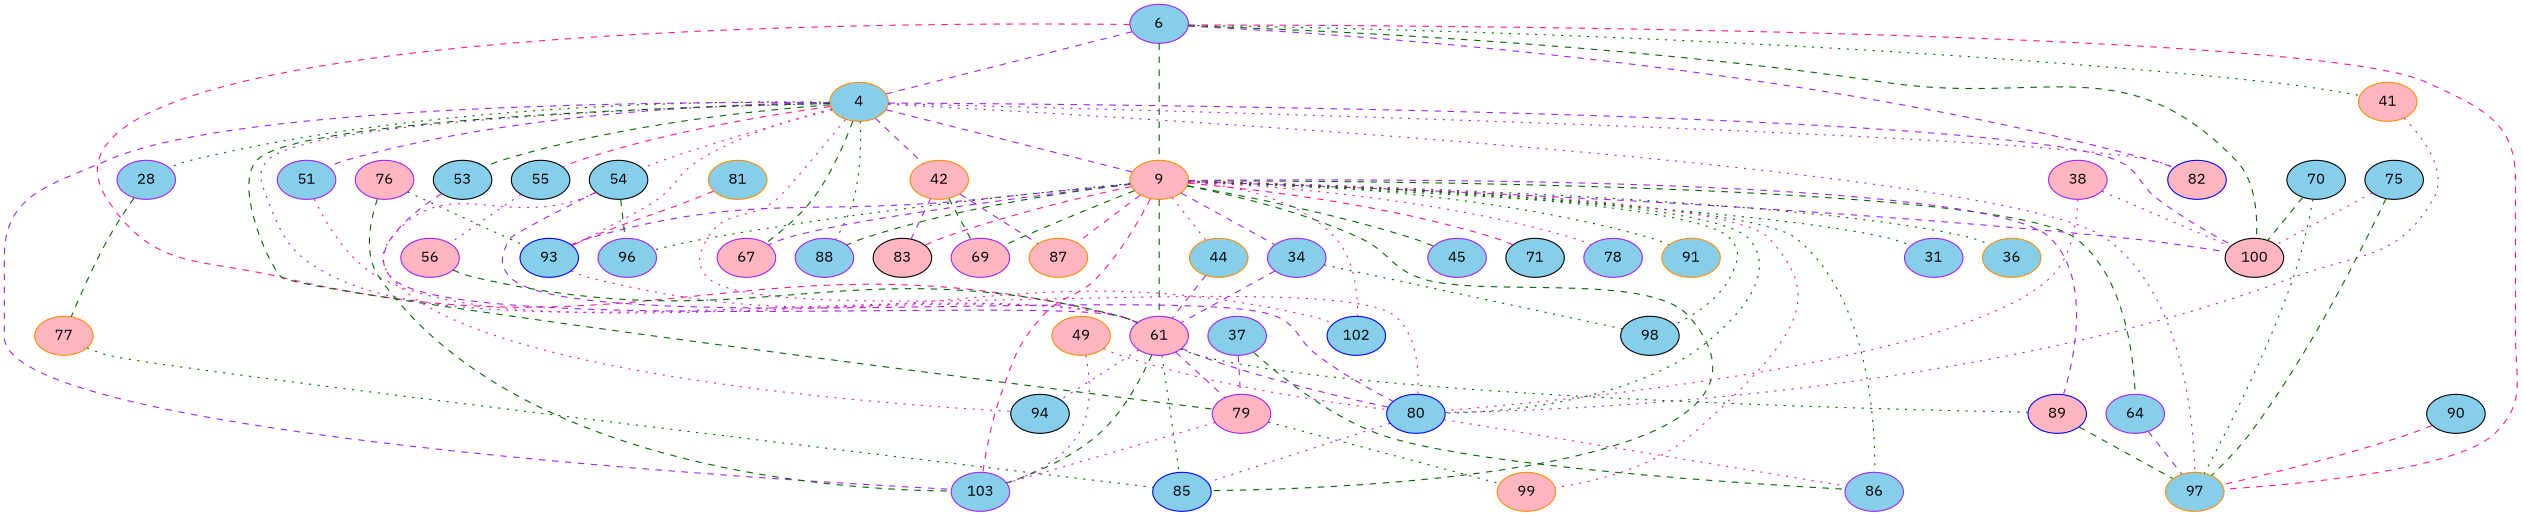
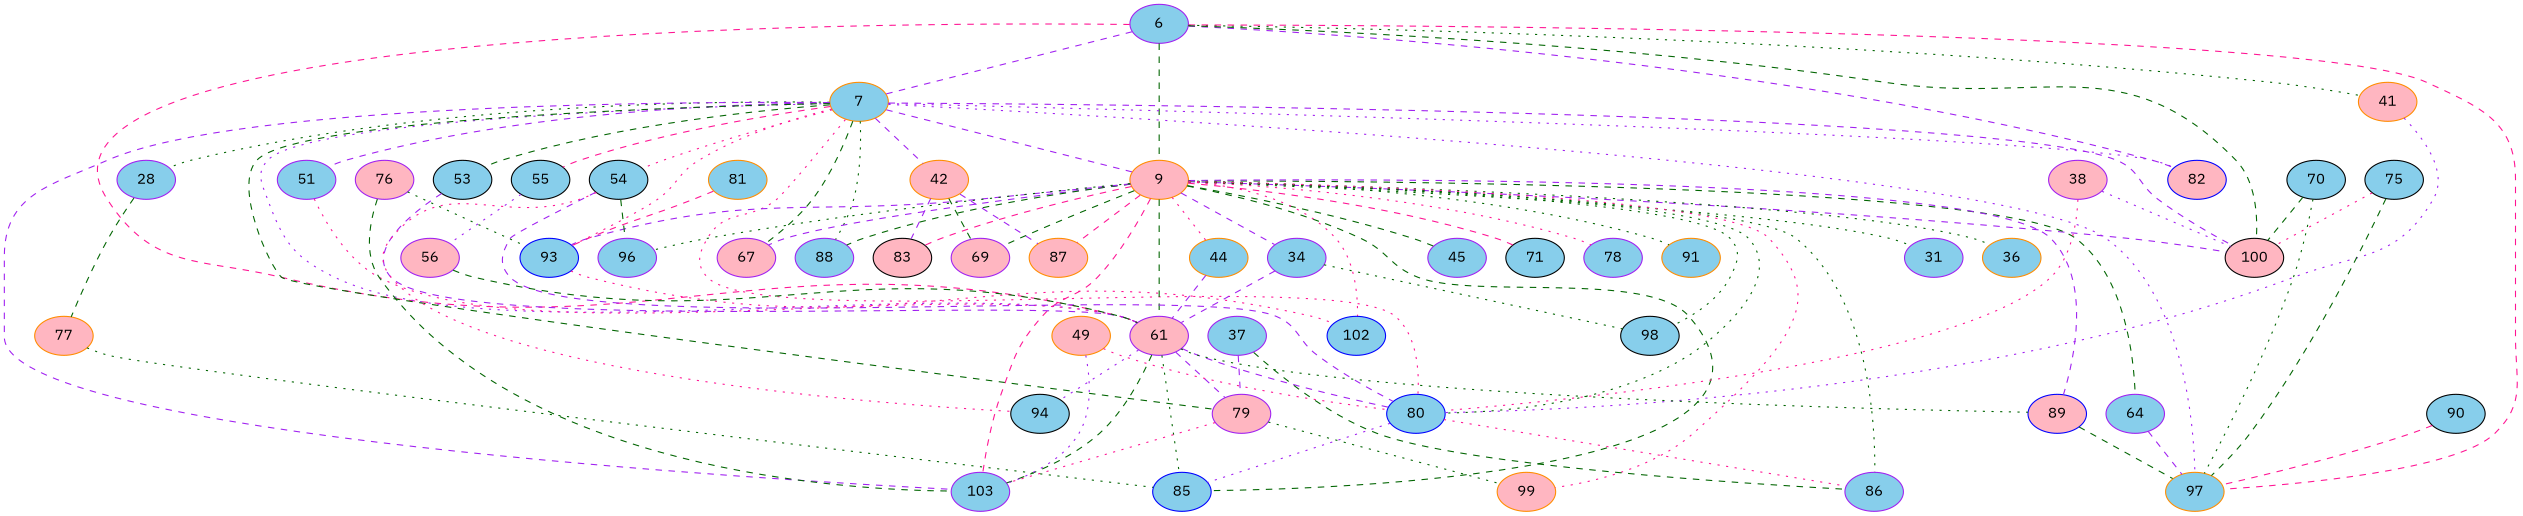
(859, 102) -> (859, 102)
